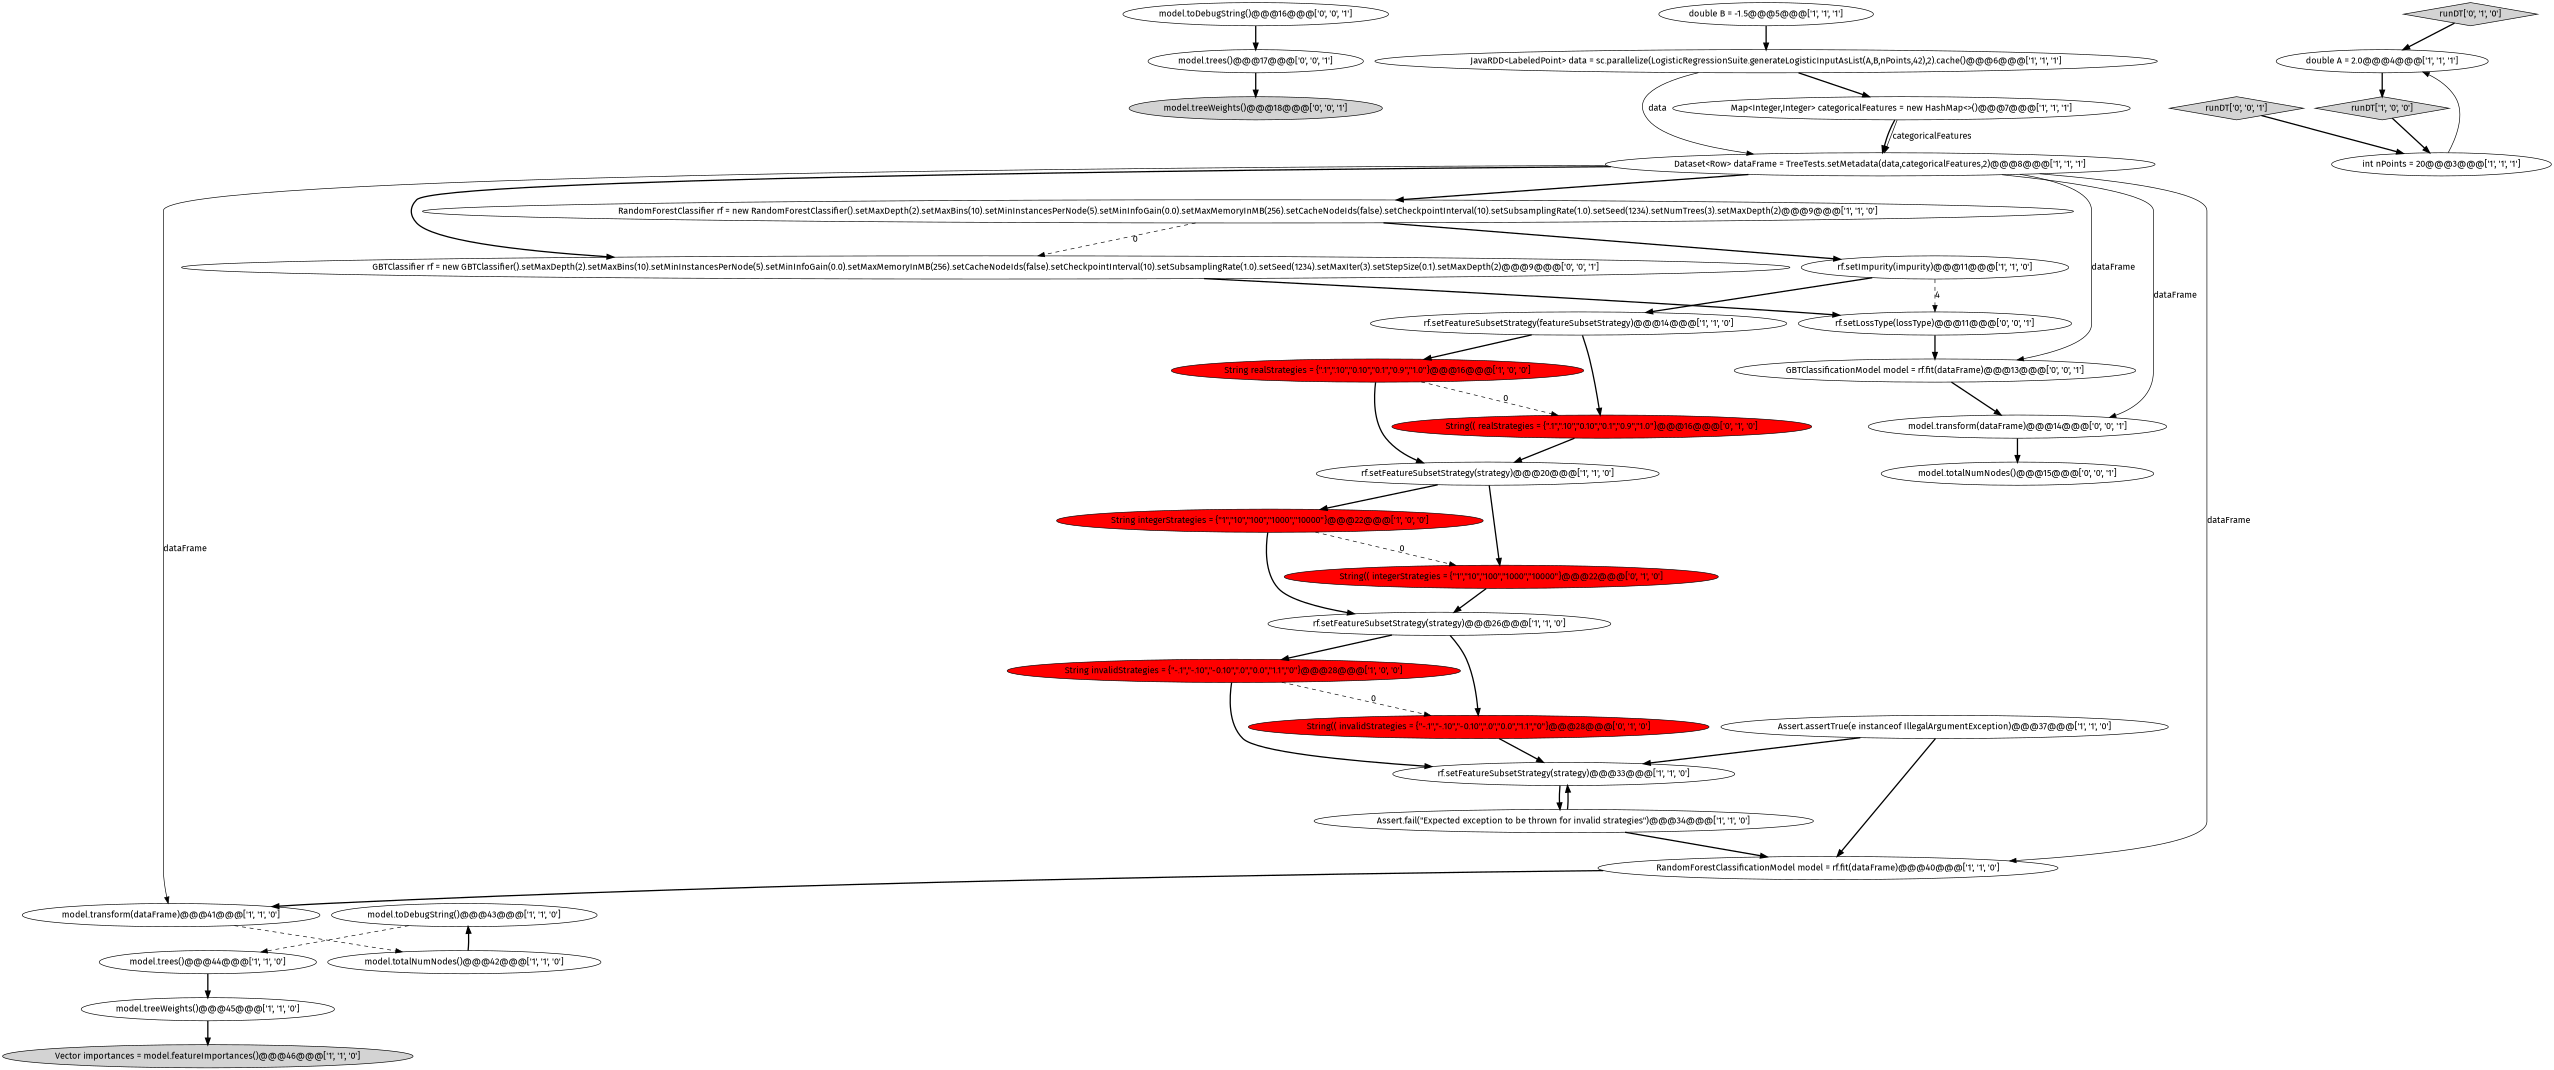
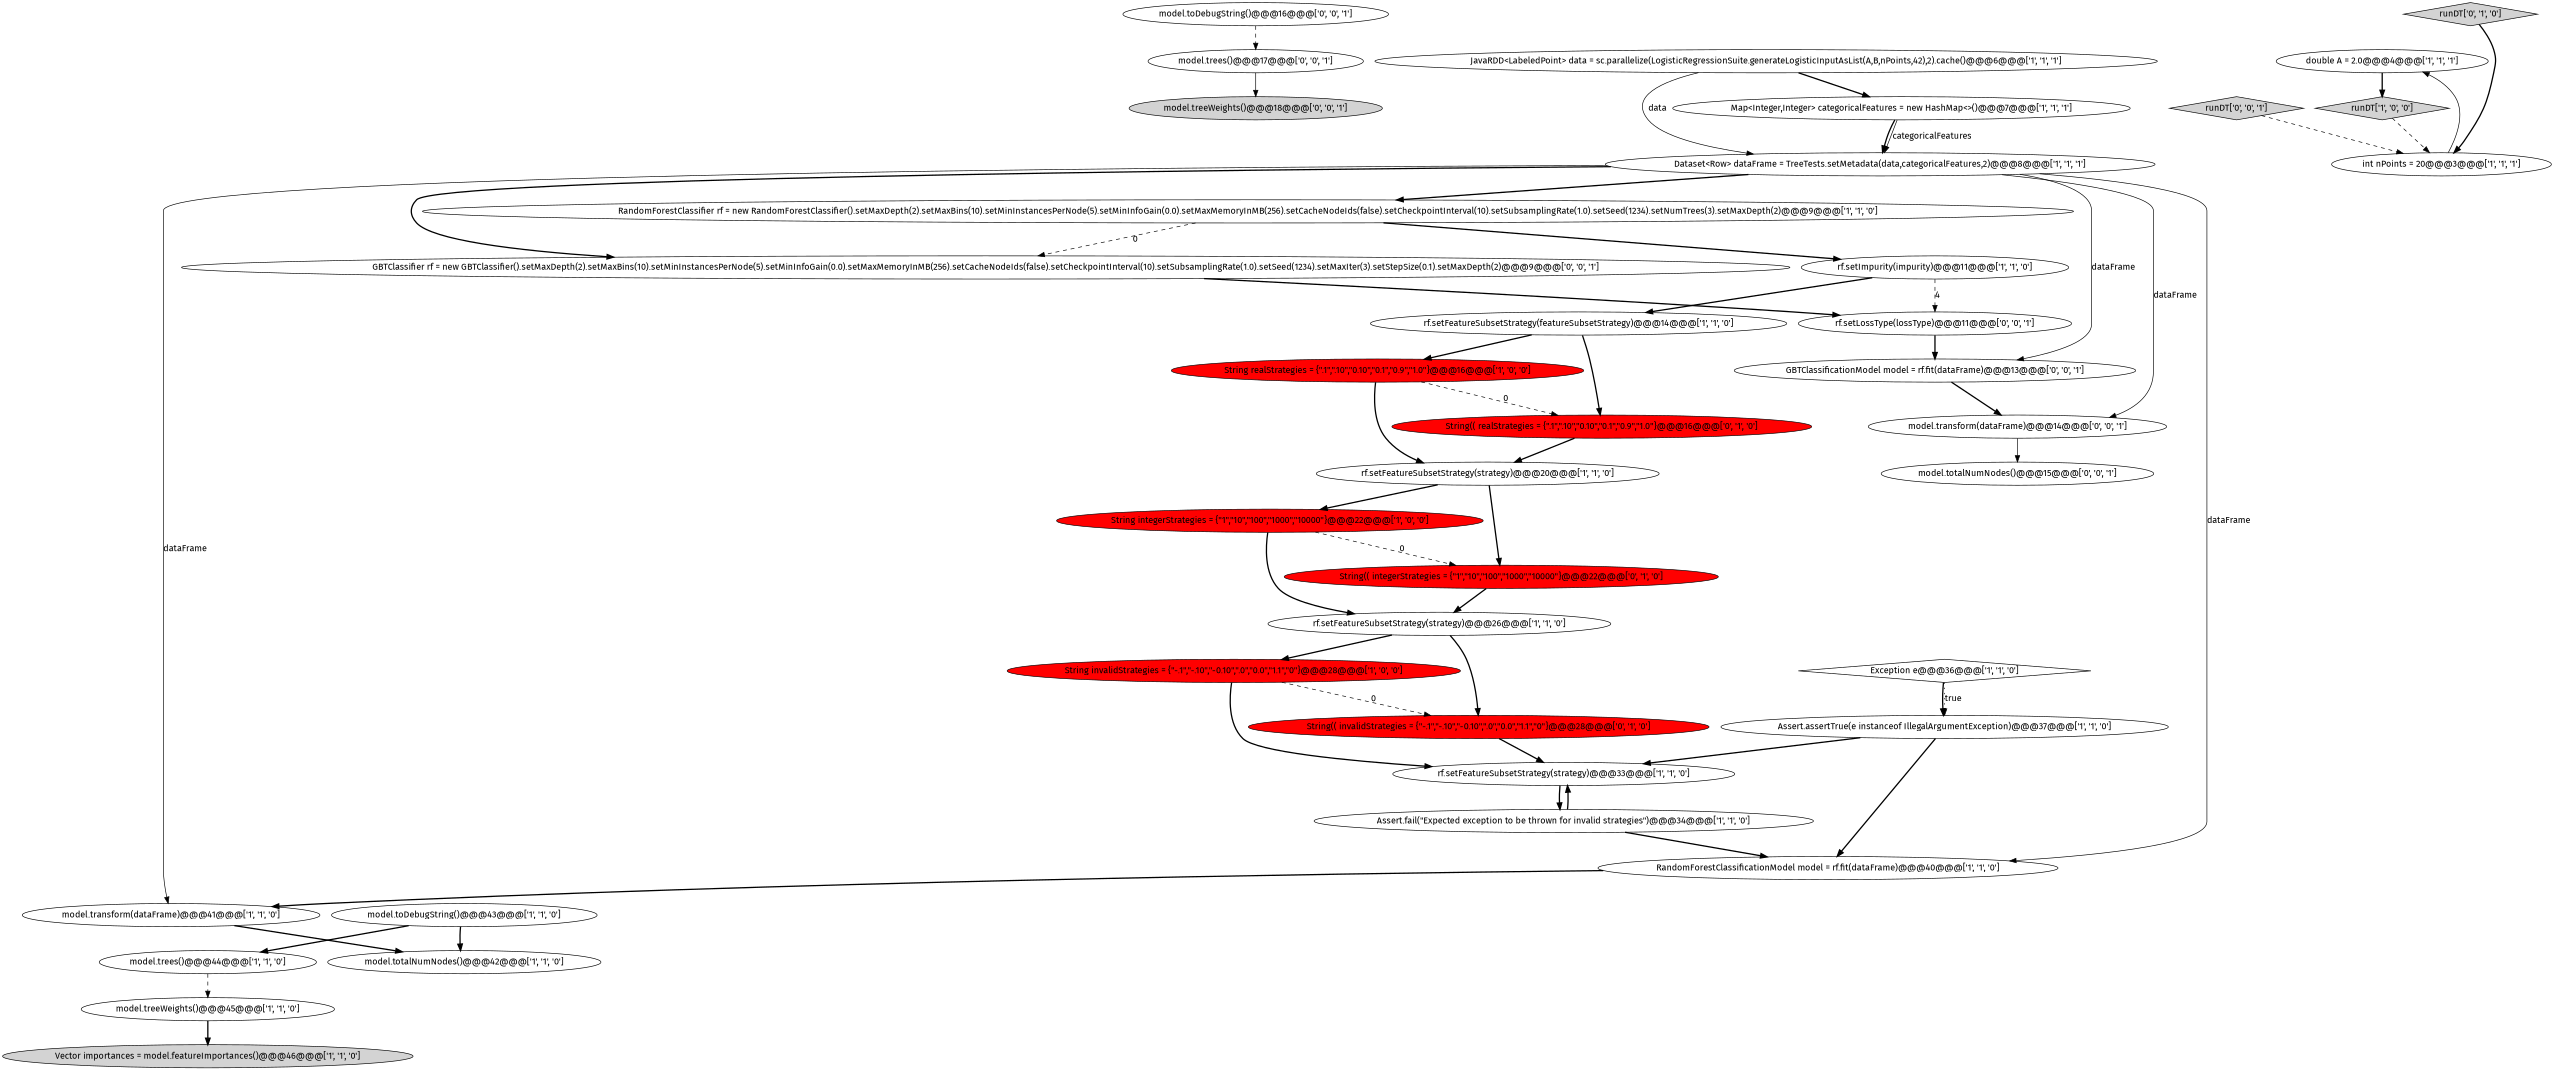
(1766, 14) -> none
(1256, 35) -> (1256, 35)
(2432, 35) -> (2490, 88)
(1256, 82) -> (1256, 82)
(2408, 133) -> (2408, 133)
(2329, 134) -> (2329, 134)
(2017, 447) -> (2017, 447)
none -> (1945, 671)
(315, 938) -> (315, 938)
(342, 938) -> (342, 938)
(469, 942) -> (460, 935)
(208, 982) -> (208, 982)
